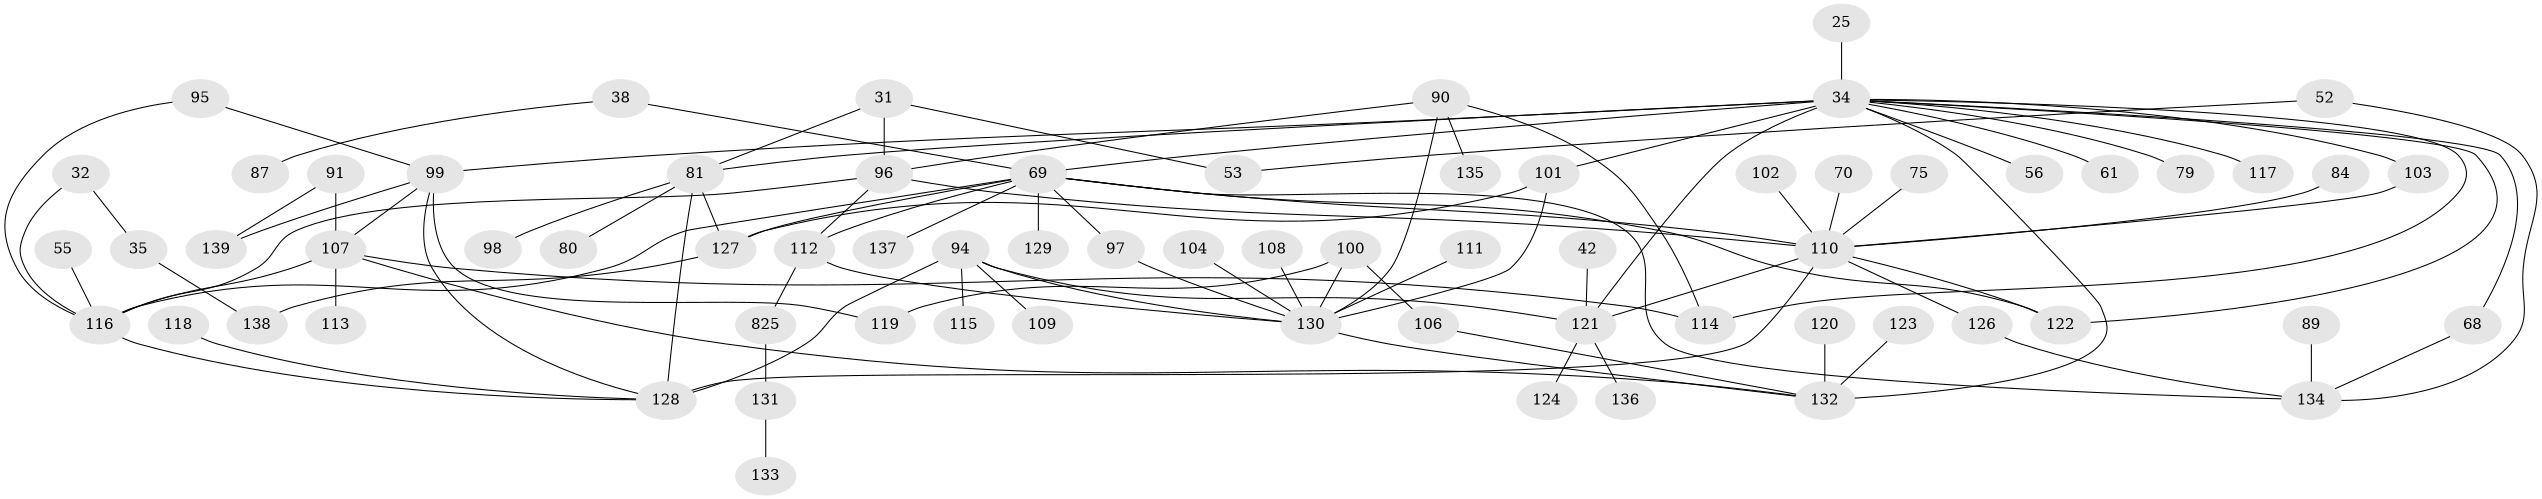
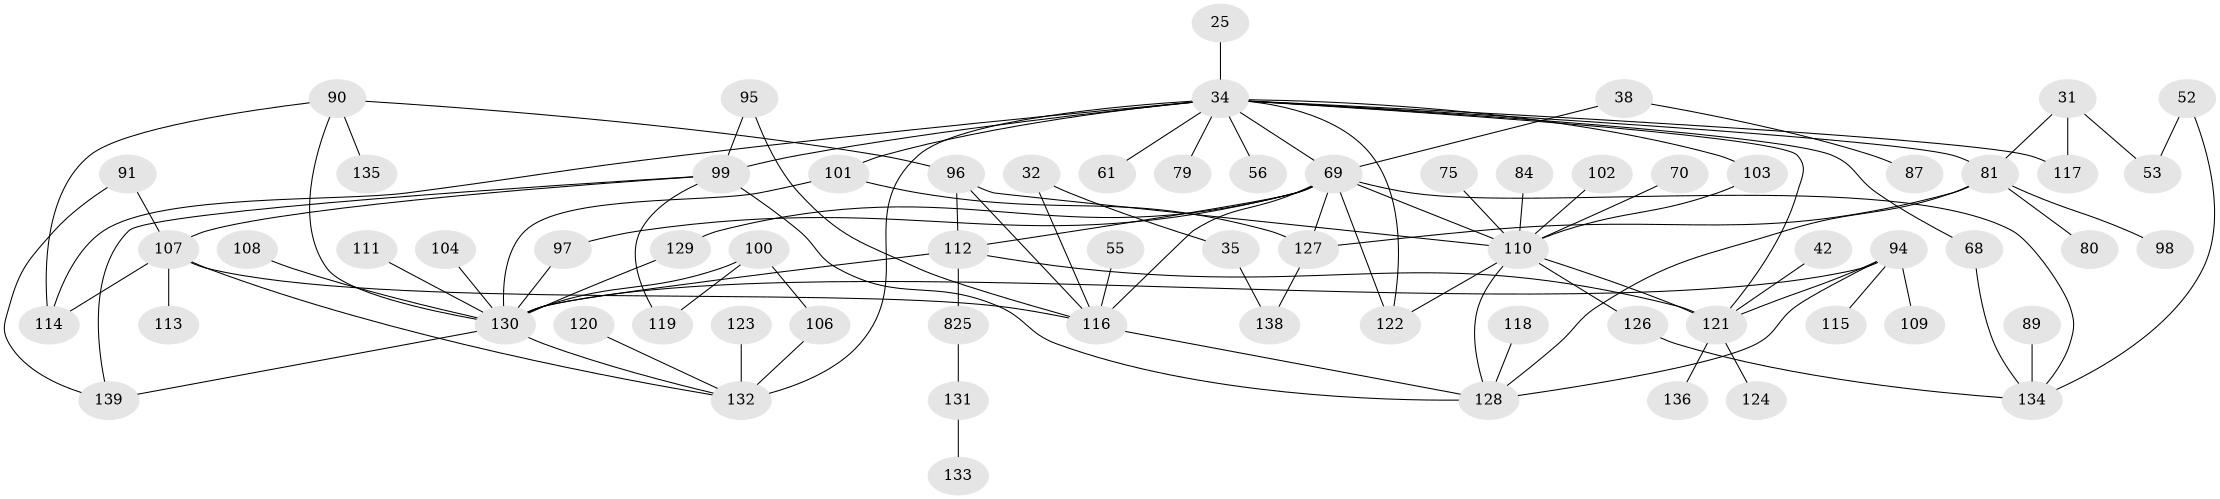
(884, 135) -> (2068, 136)
(883, 250) -> none
none -> (1342, 275)
none -> (592, 286)
none -> (307, 363)
